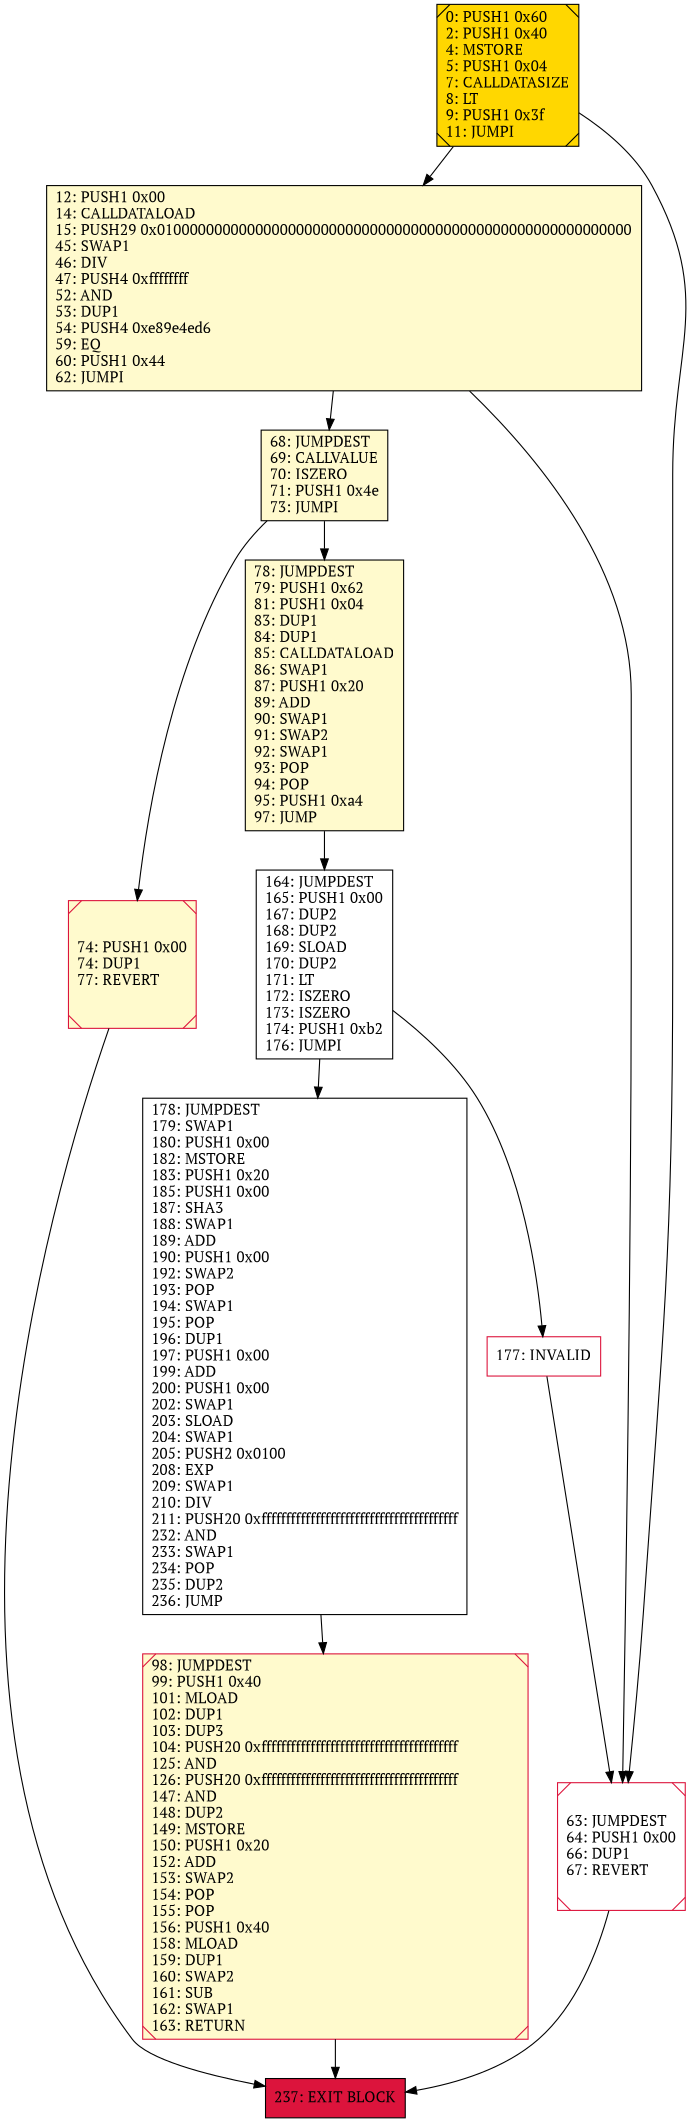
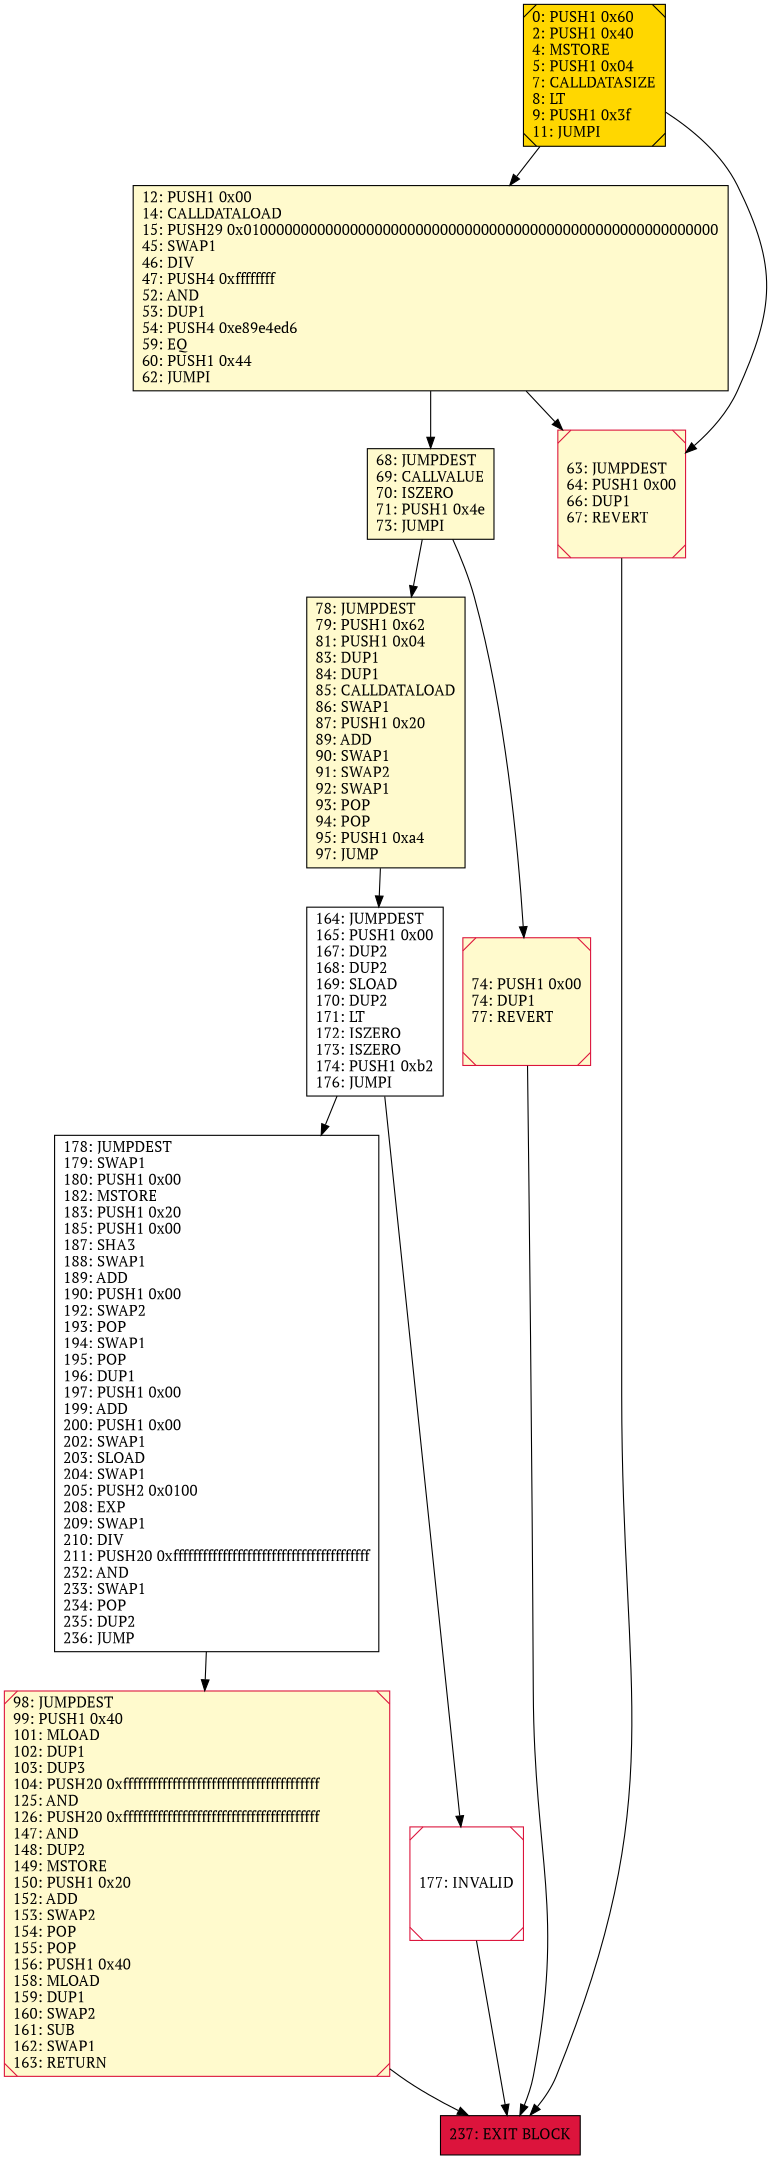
(544, 1356) -> (467, 1884)
(578, 1574) -> (491, 2023)
(621, 1847) -> (622, 494)
